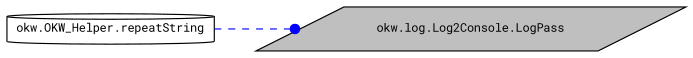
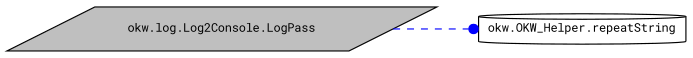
(252, 29) -> (431, 29)
